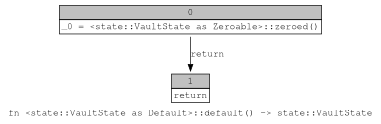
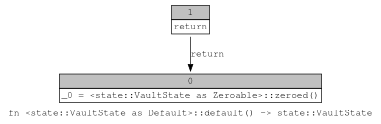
(191, 50) -> (191, 50)
